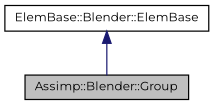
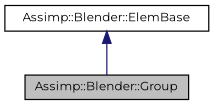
(107, 18) -> (107, 18)
